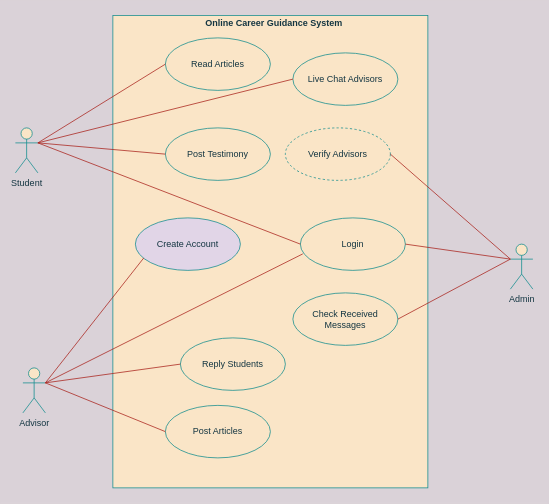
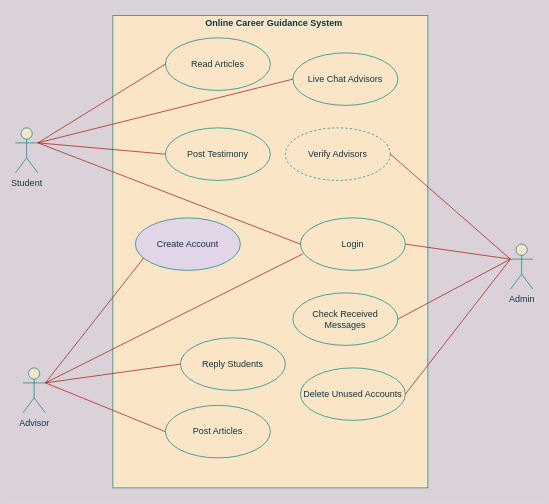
none -> (457, 328)
none -> (353, 394)
